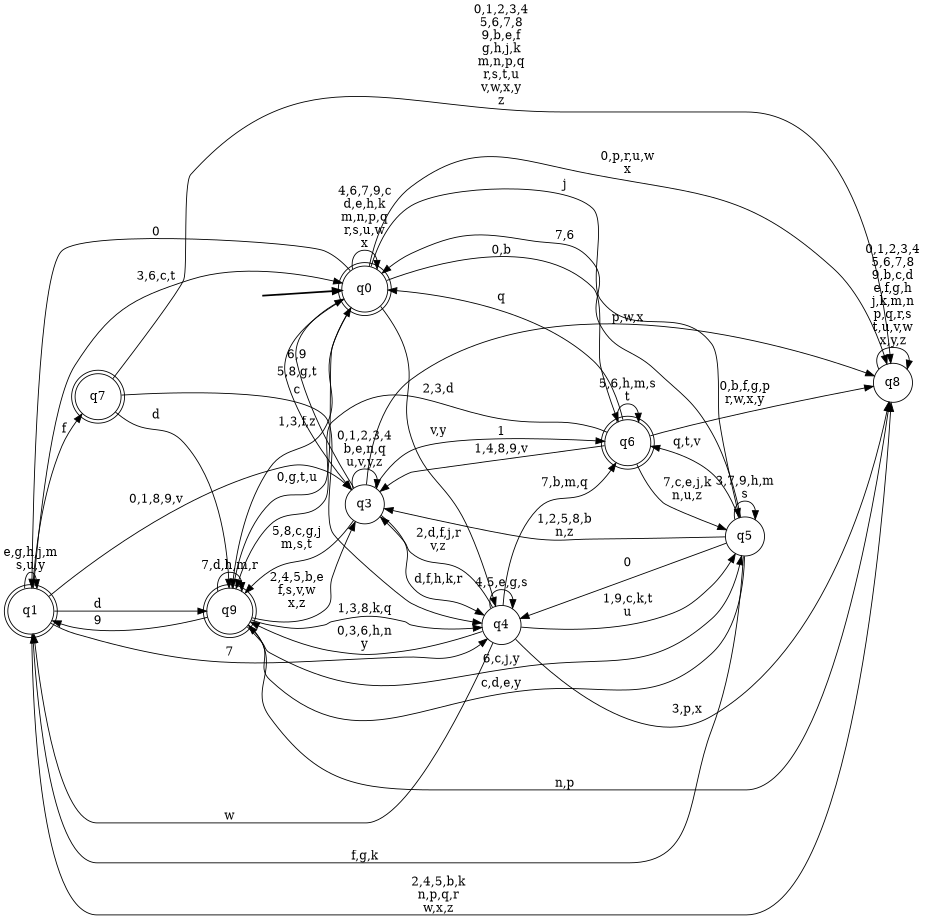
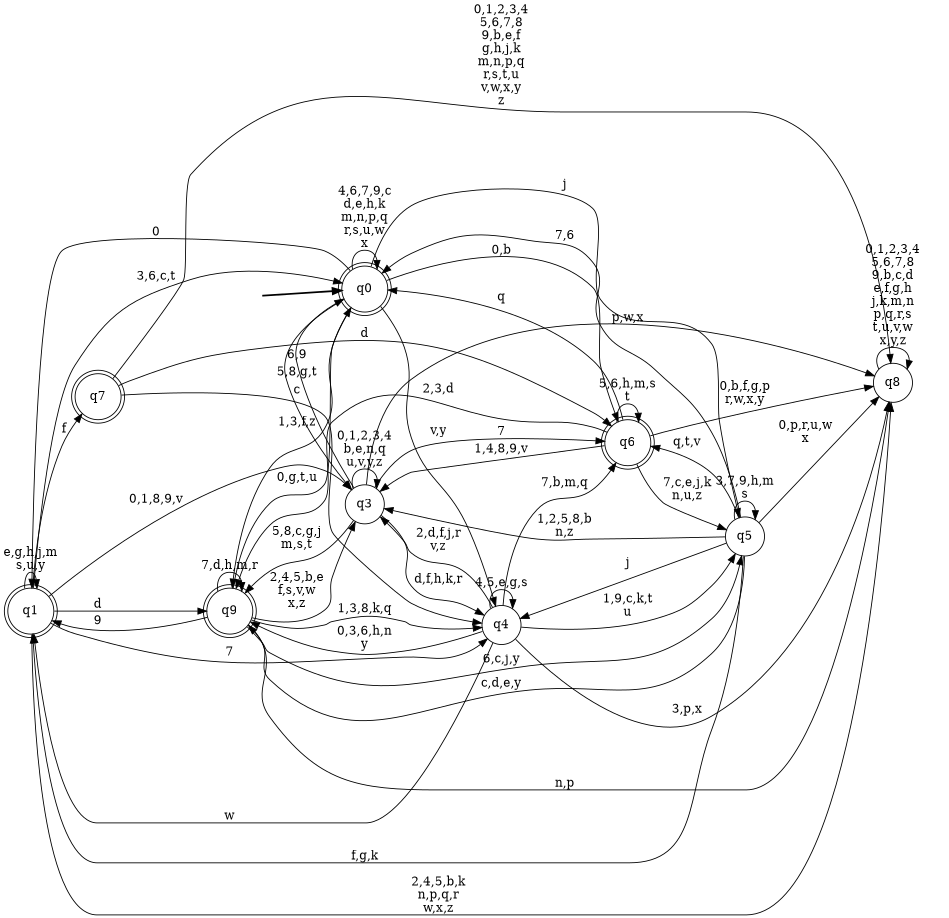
(634, 182) -> (816, 463)
(502, 432) -> (502, 432)
(203, 472) -> (367, 341)
(628, 563) -> (628, 563)
